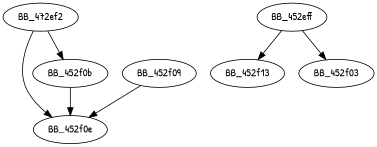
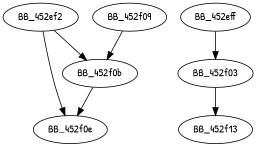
(41, 17) -> (41, 17)
(272, 42) -> (216, 98)
(118, 99) -> (117, 42)
